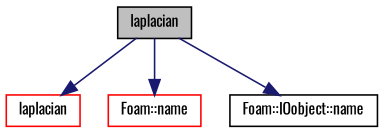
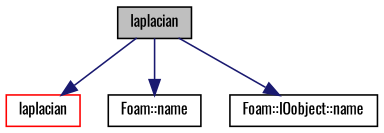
(155, 111) -> (155, 111)
